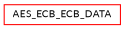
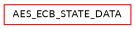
(62, 15) -> (68, 15)
